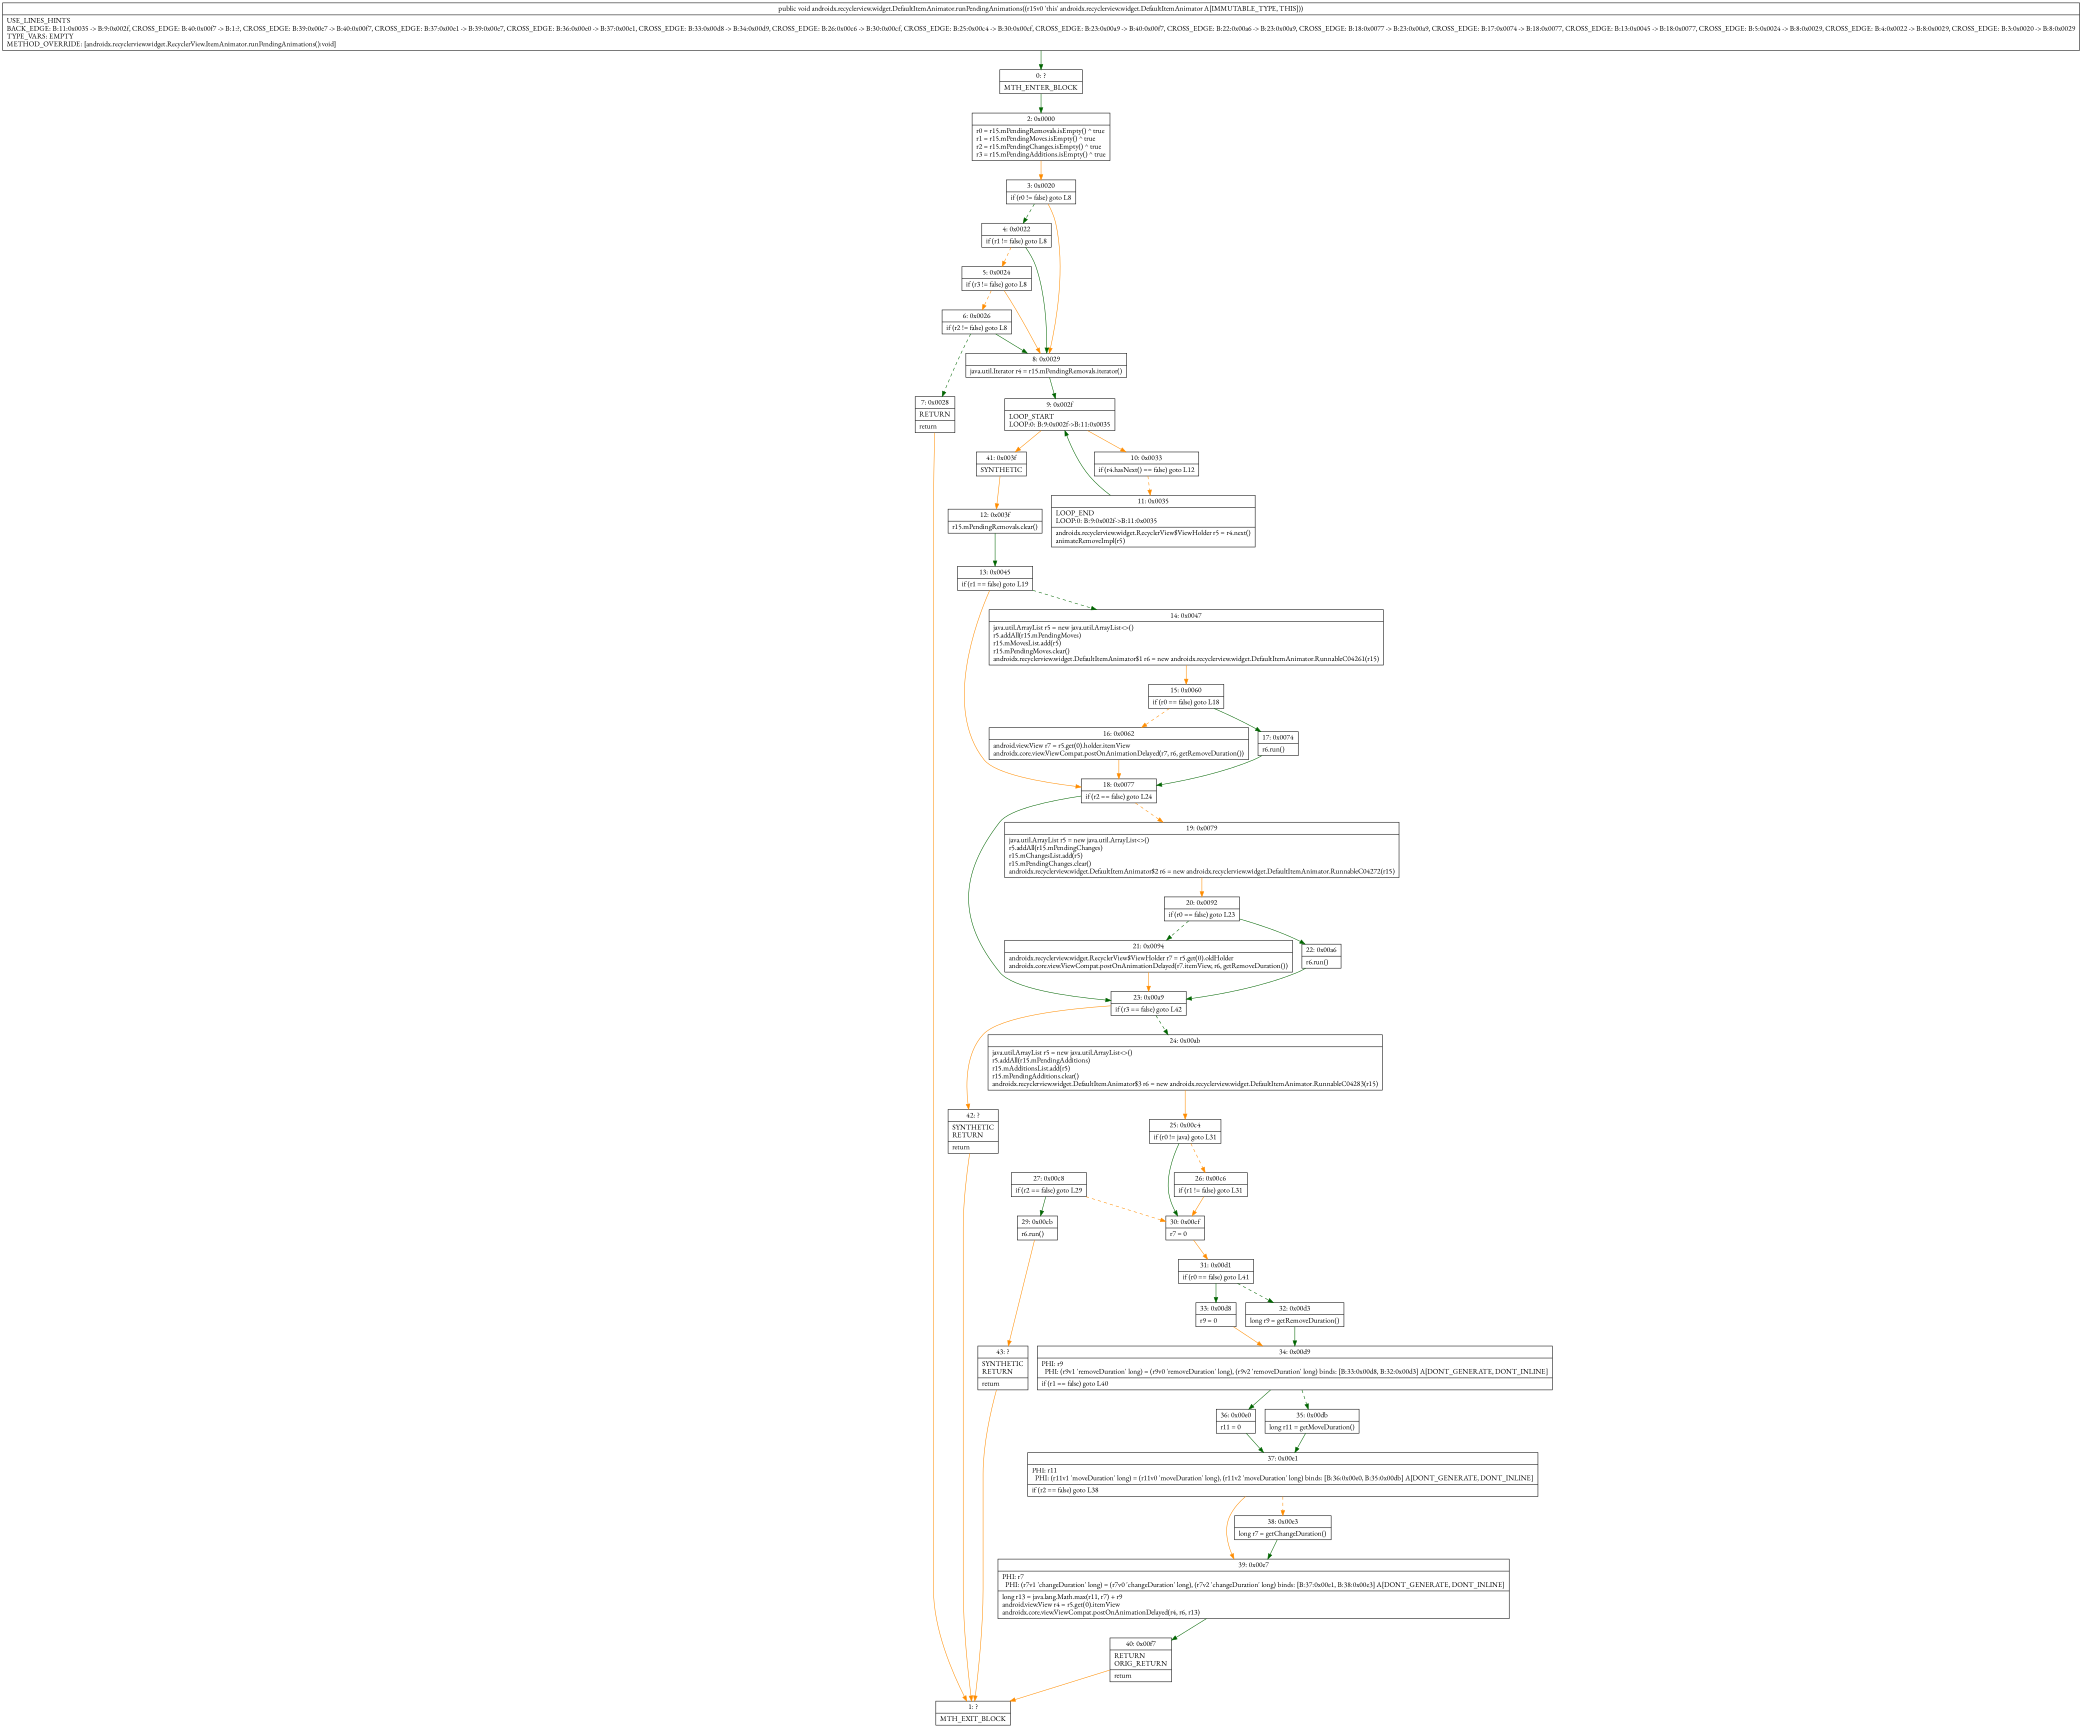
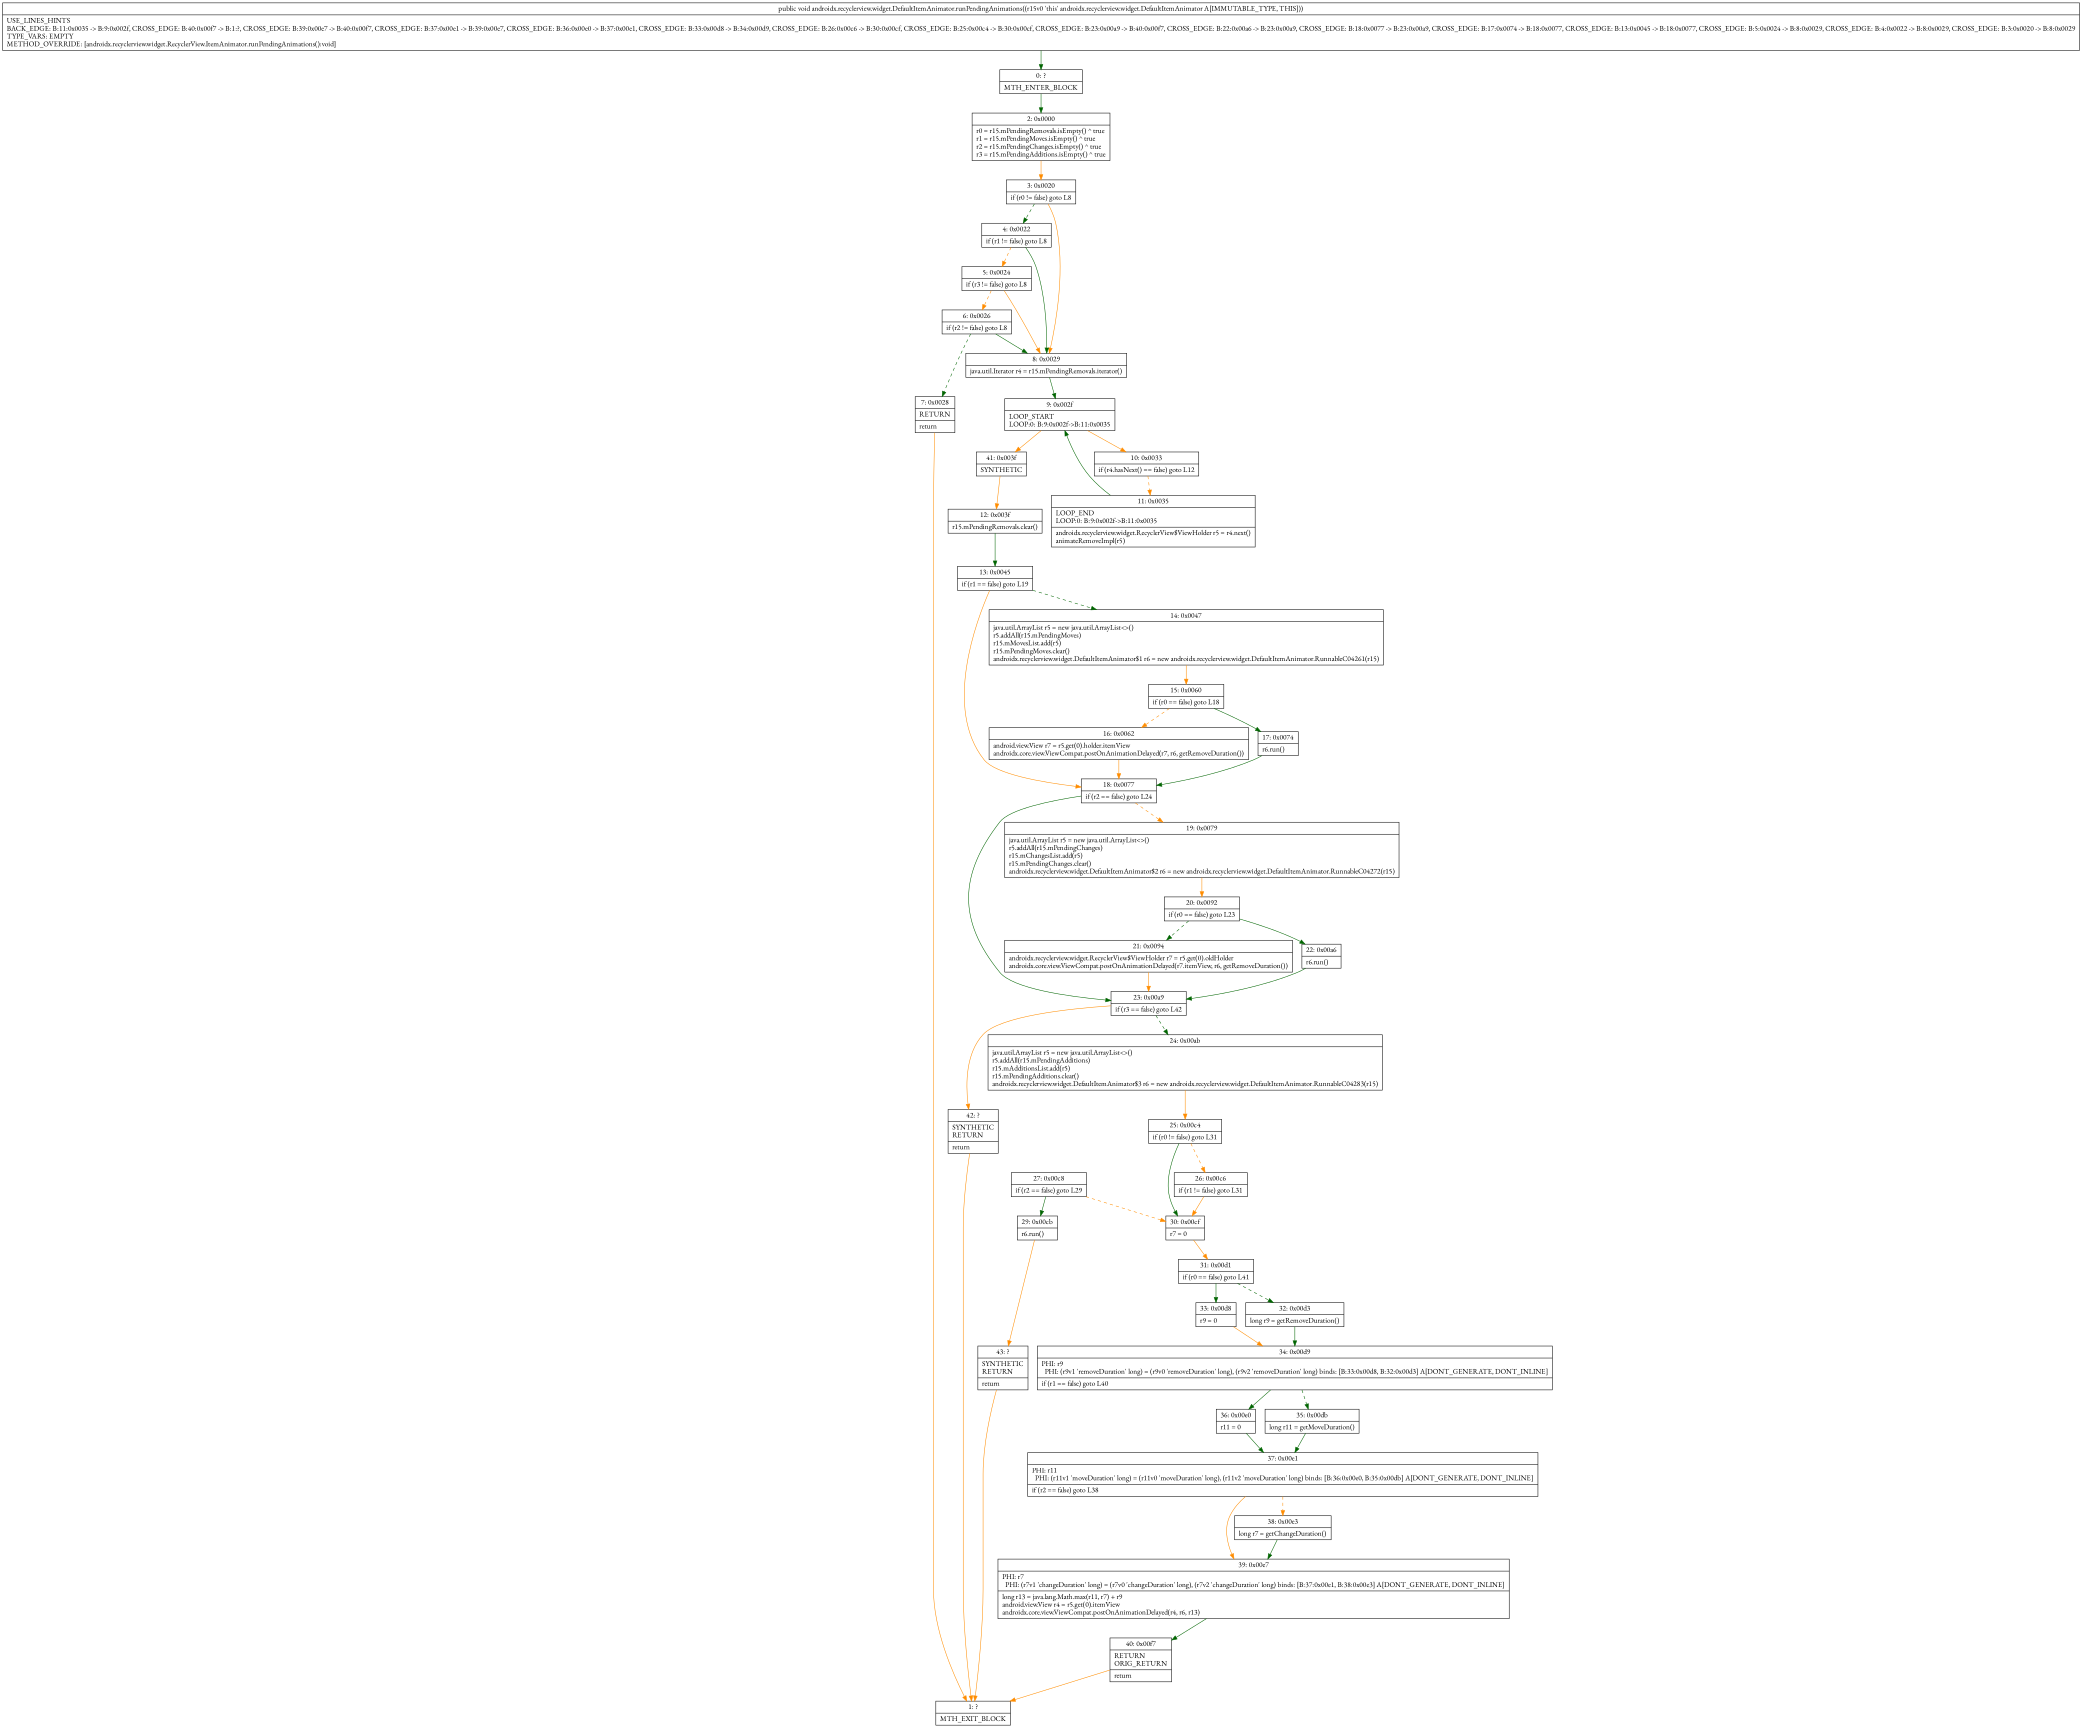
(1185, 1137) -> (1185, 1137)
